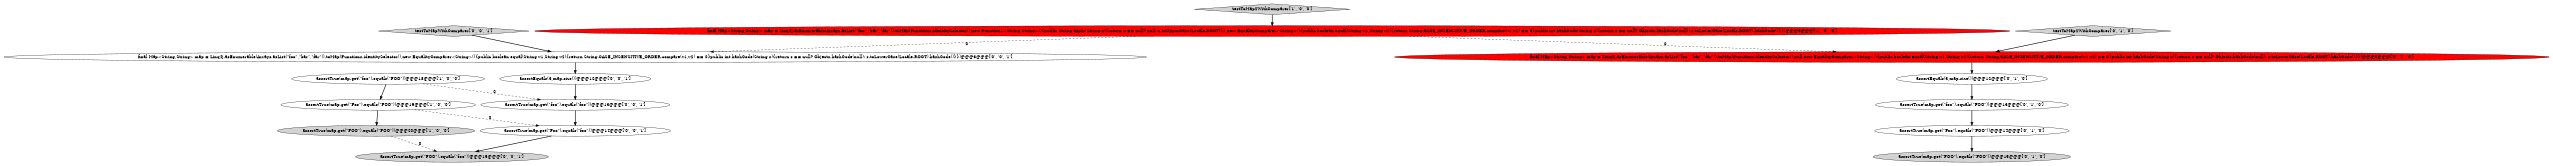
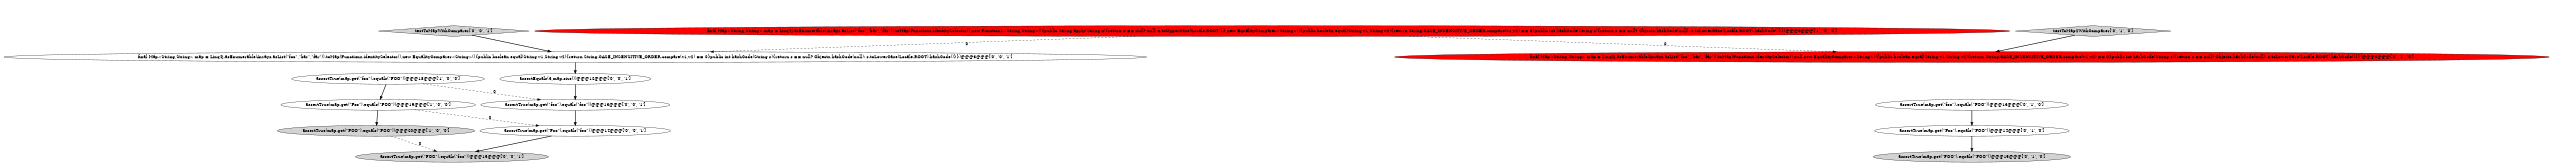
(1272, 9) -> none
(1972, 79) -> none
